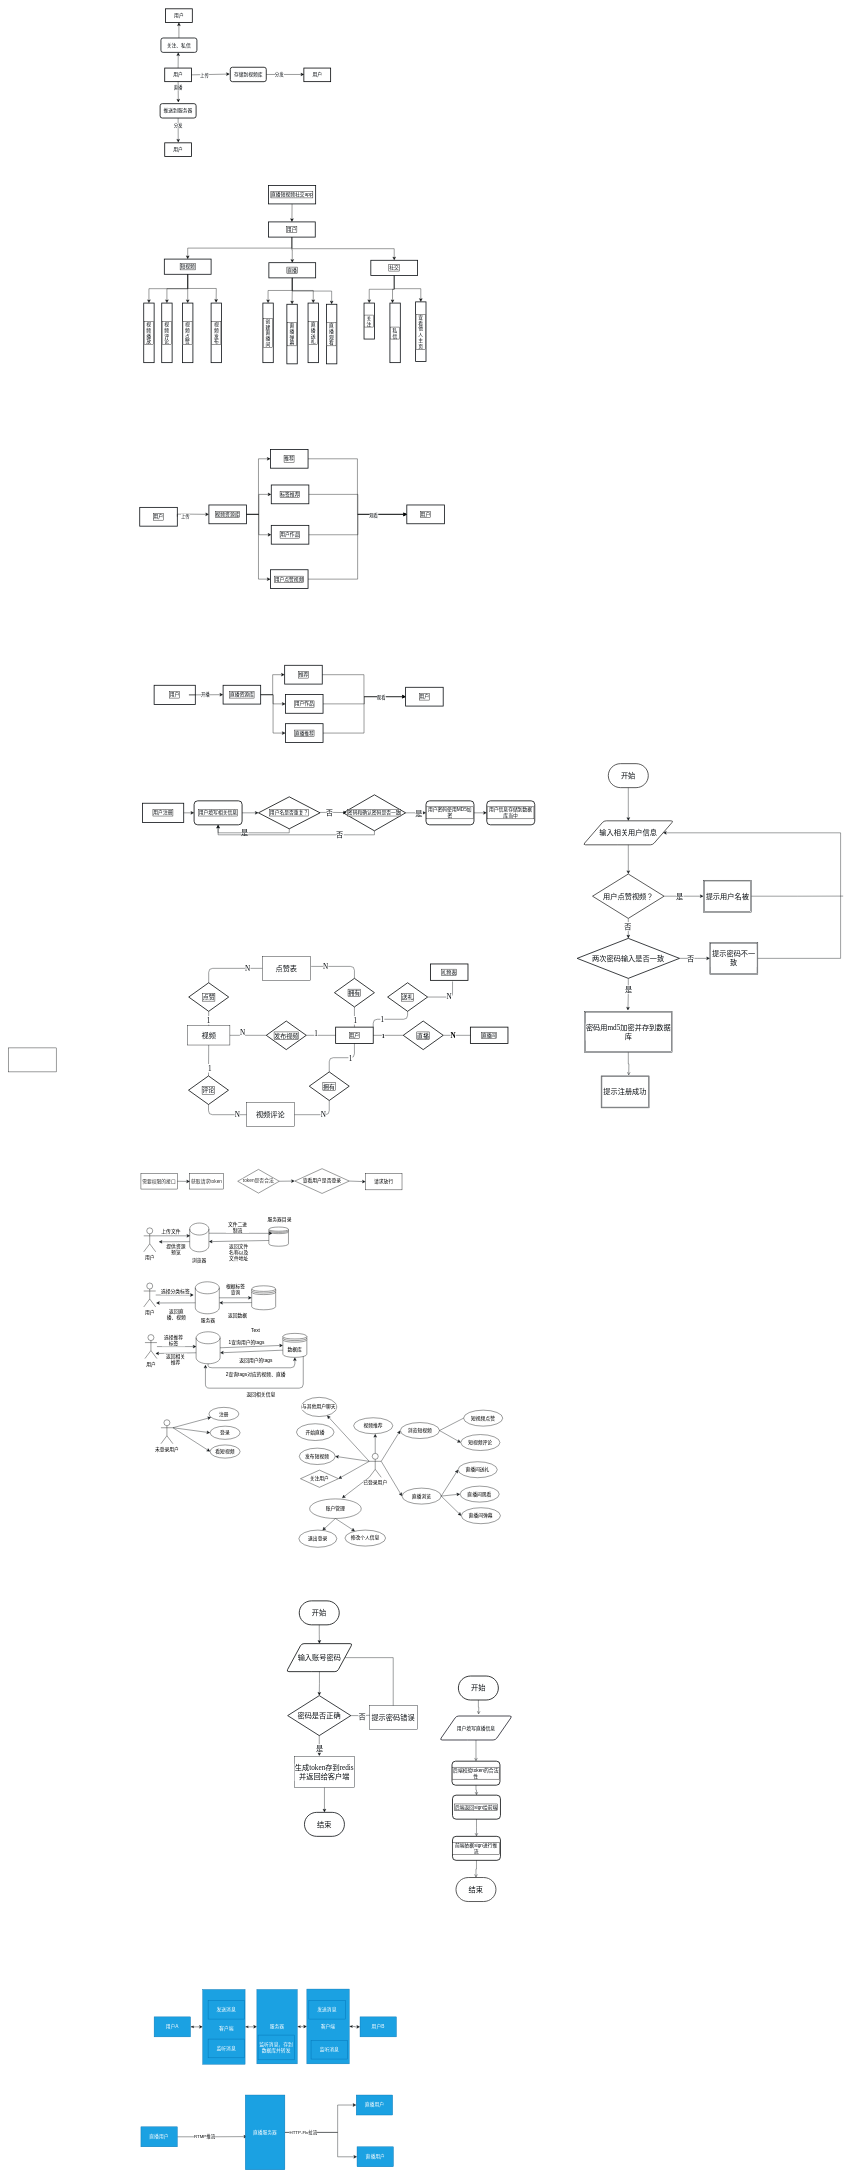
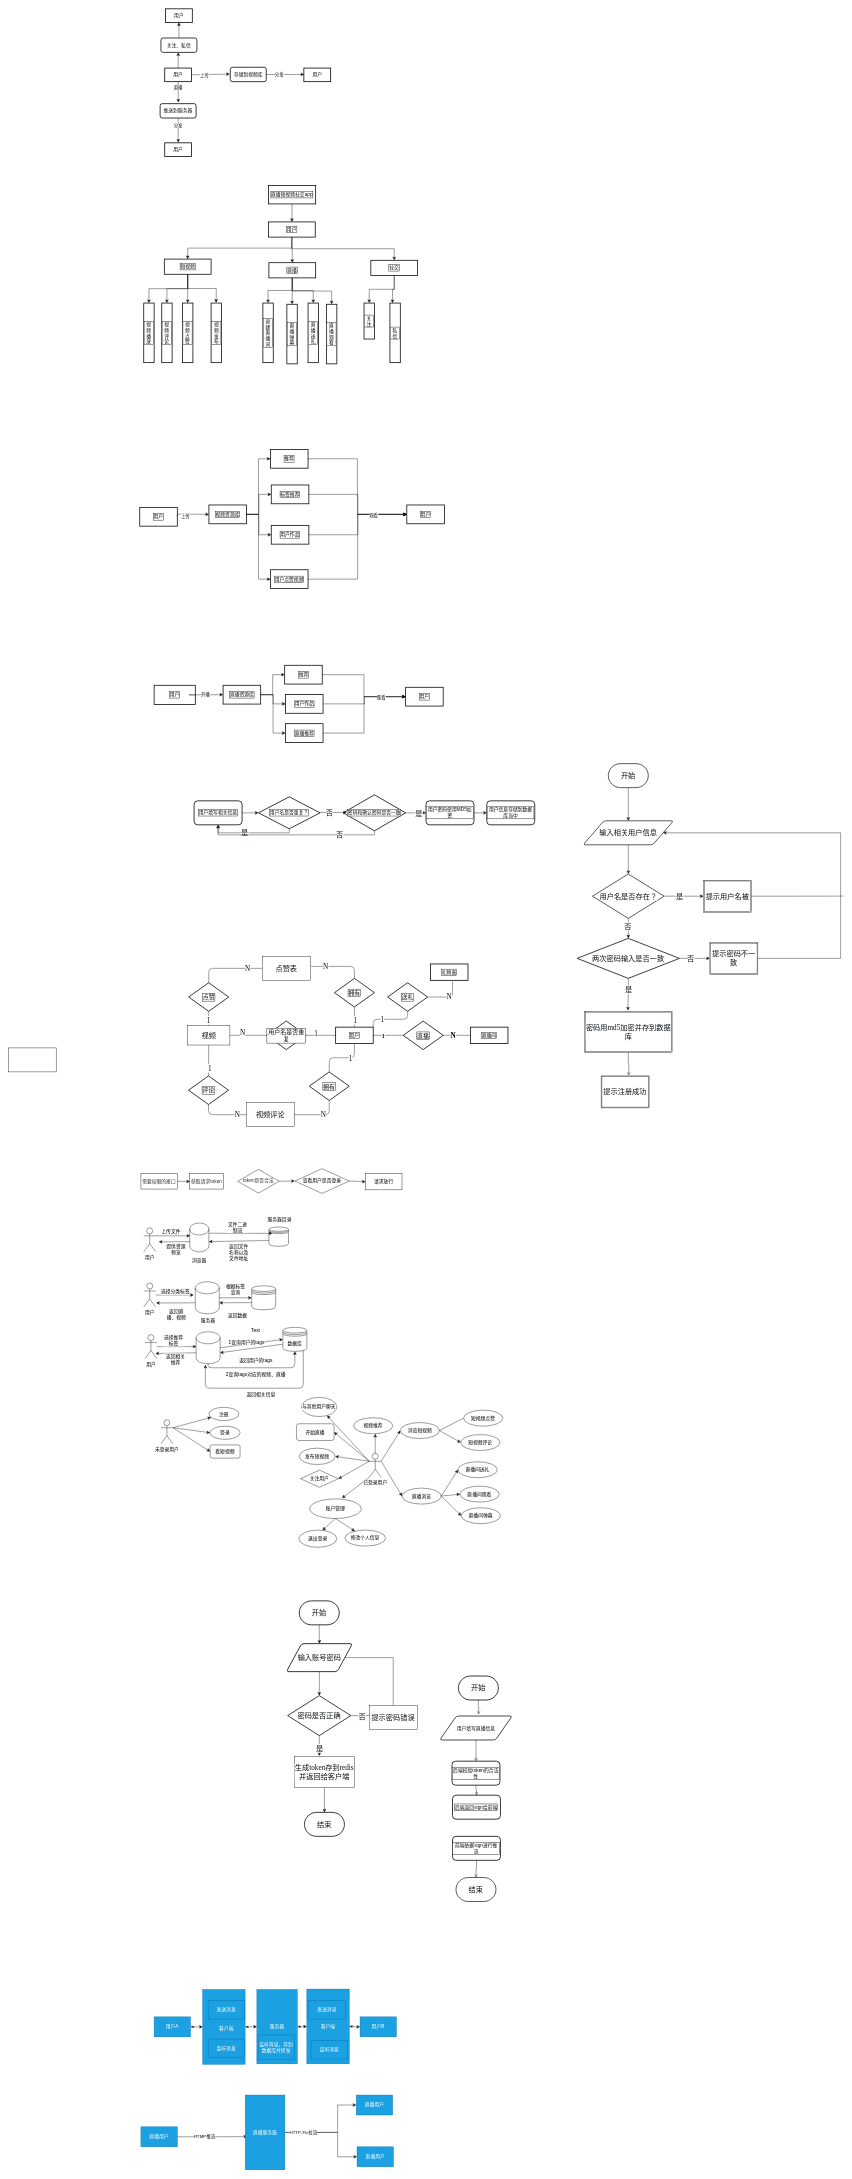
(421, 298) -> none
(421, 331) -> none
(163, 813) -> none
(185, 813) -> none
(629, 896) -> (629, 896)
(287, 1035) -> (287, 1035)
(295, 1345) -> (295, 1339)
(315, 1432) -> (315, 1432)
none -> (337, 1434)
(225, 1452) -> (225, 1452)
(477, 1827) -> none
